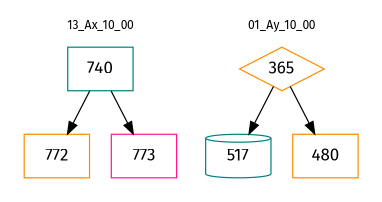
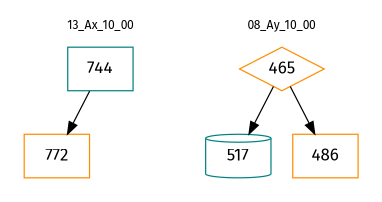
(282, 26) -> (282, 26)
(100, 69) -> (100, 69)
(282, 69) -> (282, 69)
(144, 156) -> none
(325, 156) -> (325, 156)
